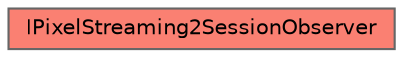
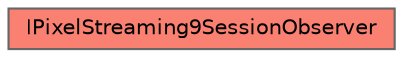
(202, 29) -> (202, 29)
